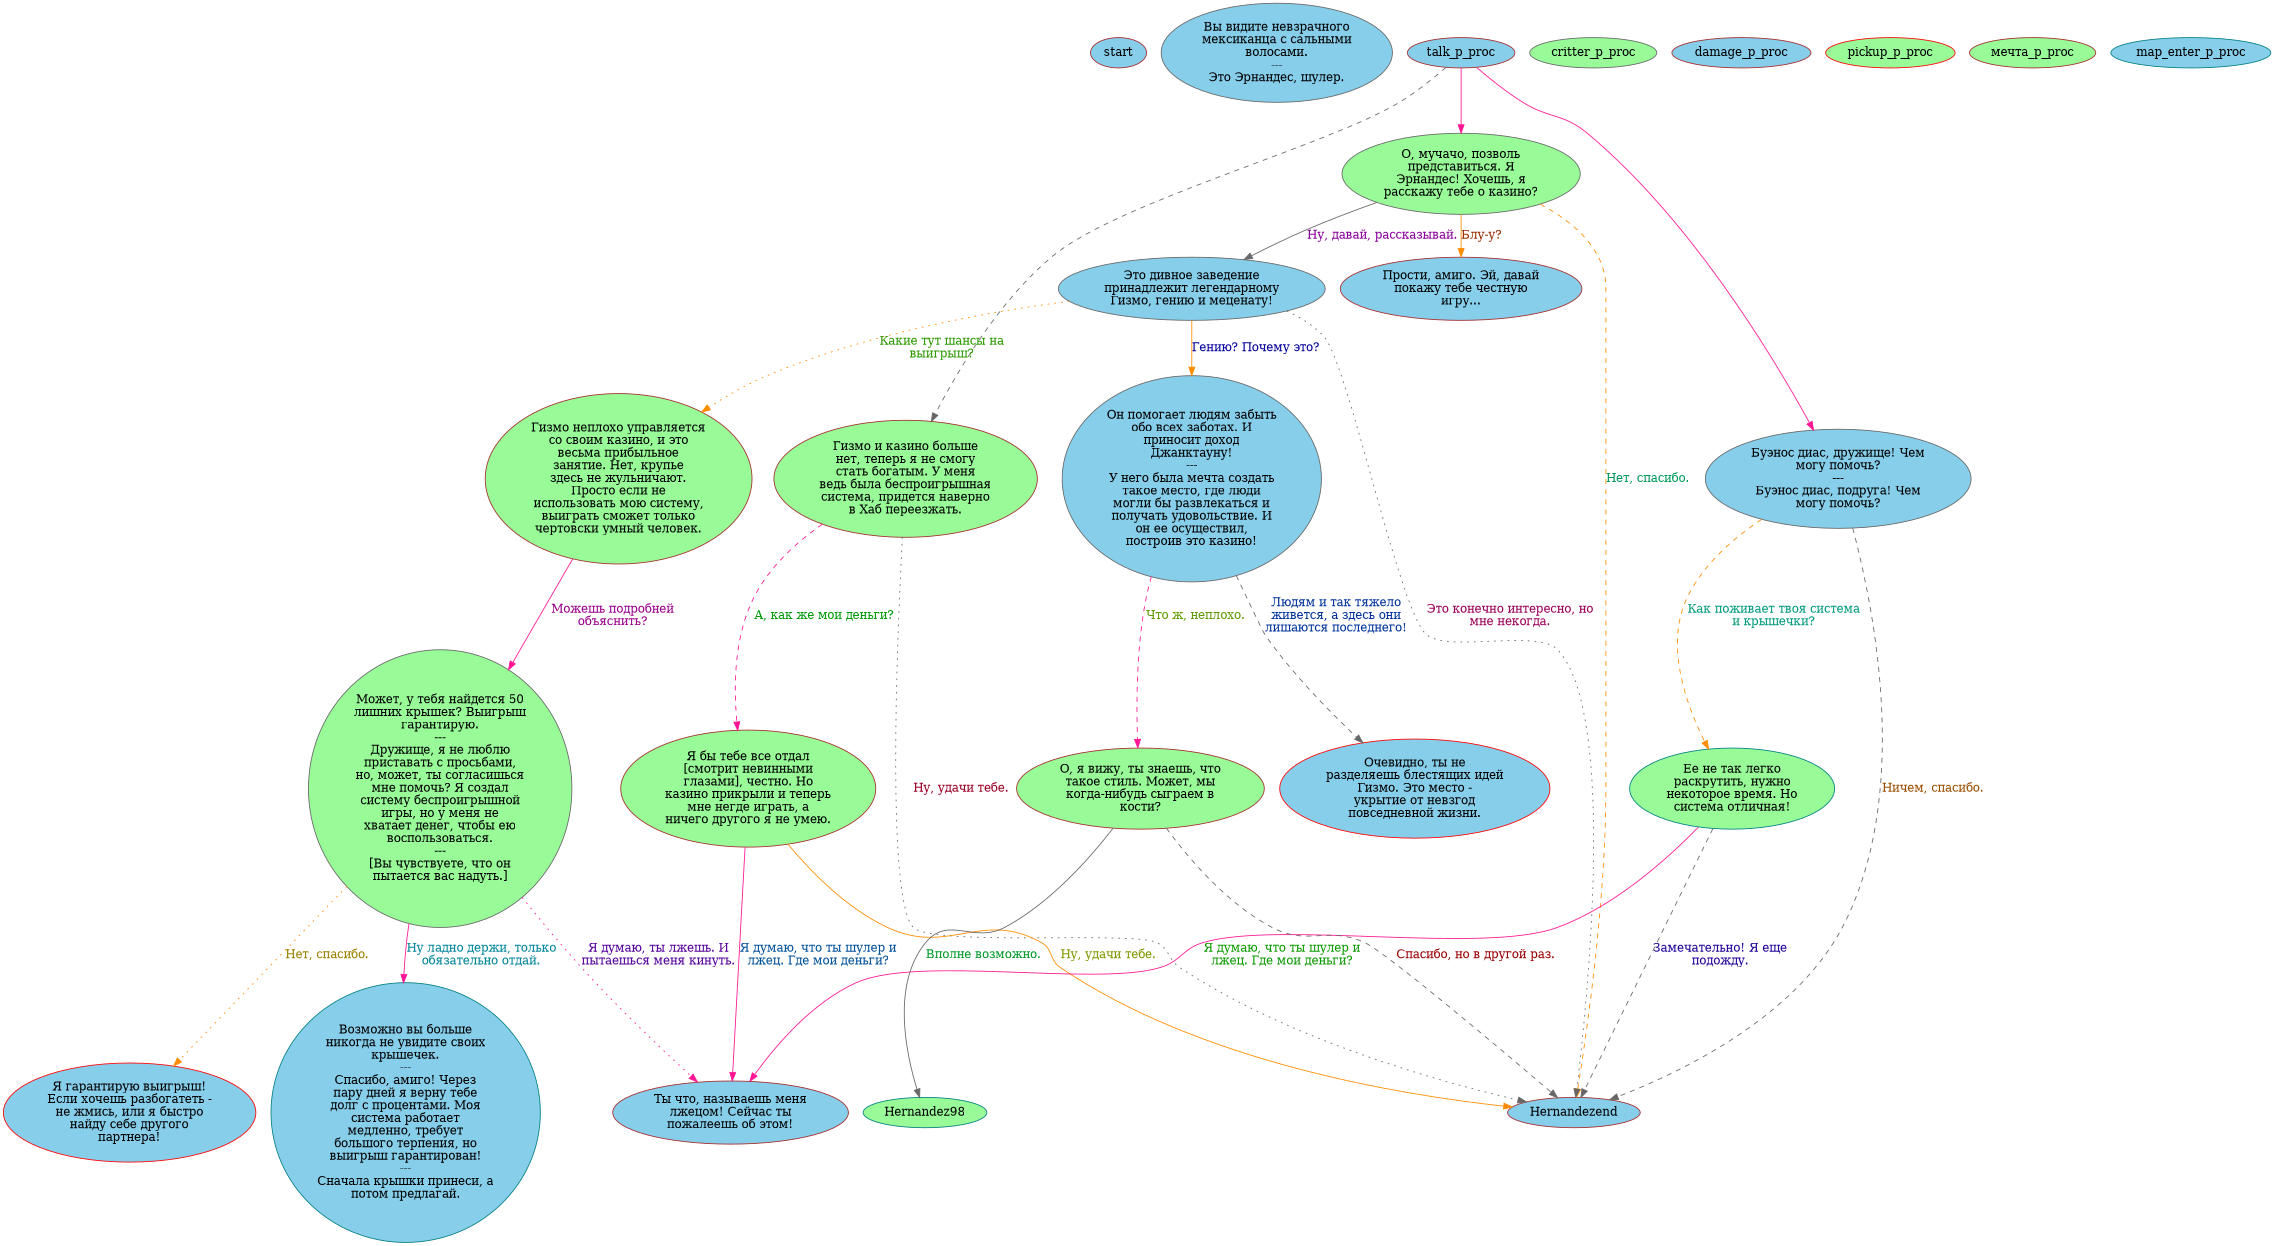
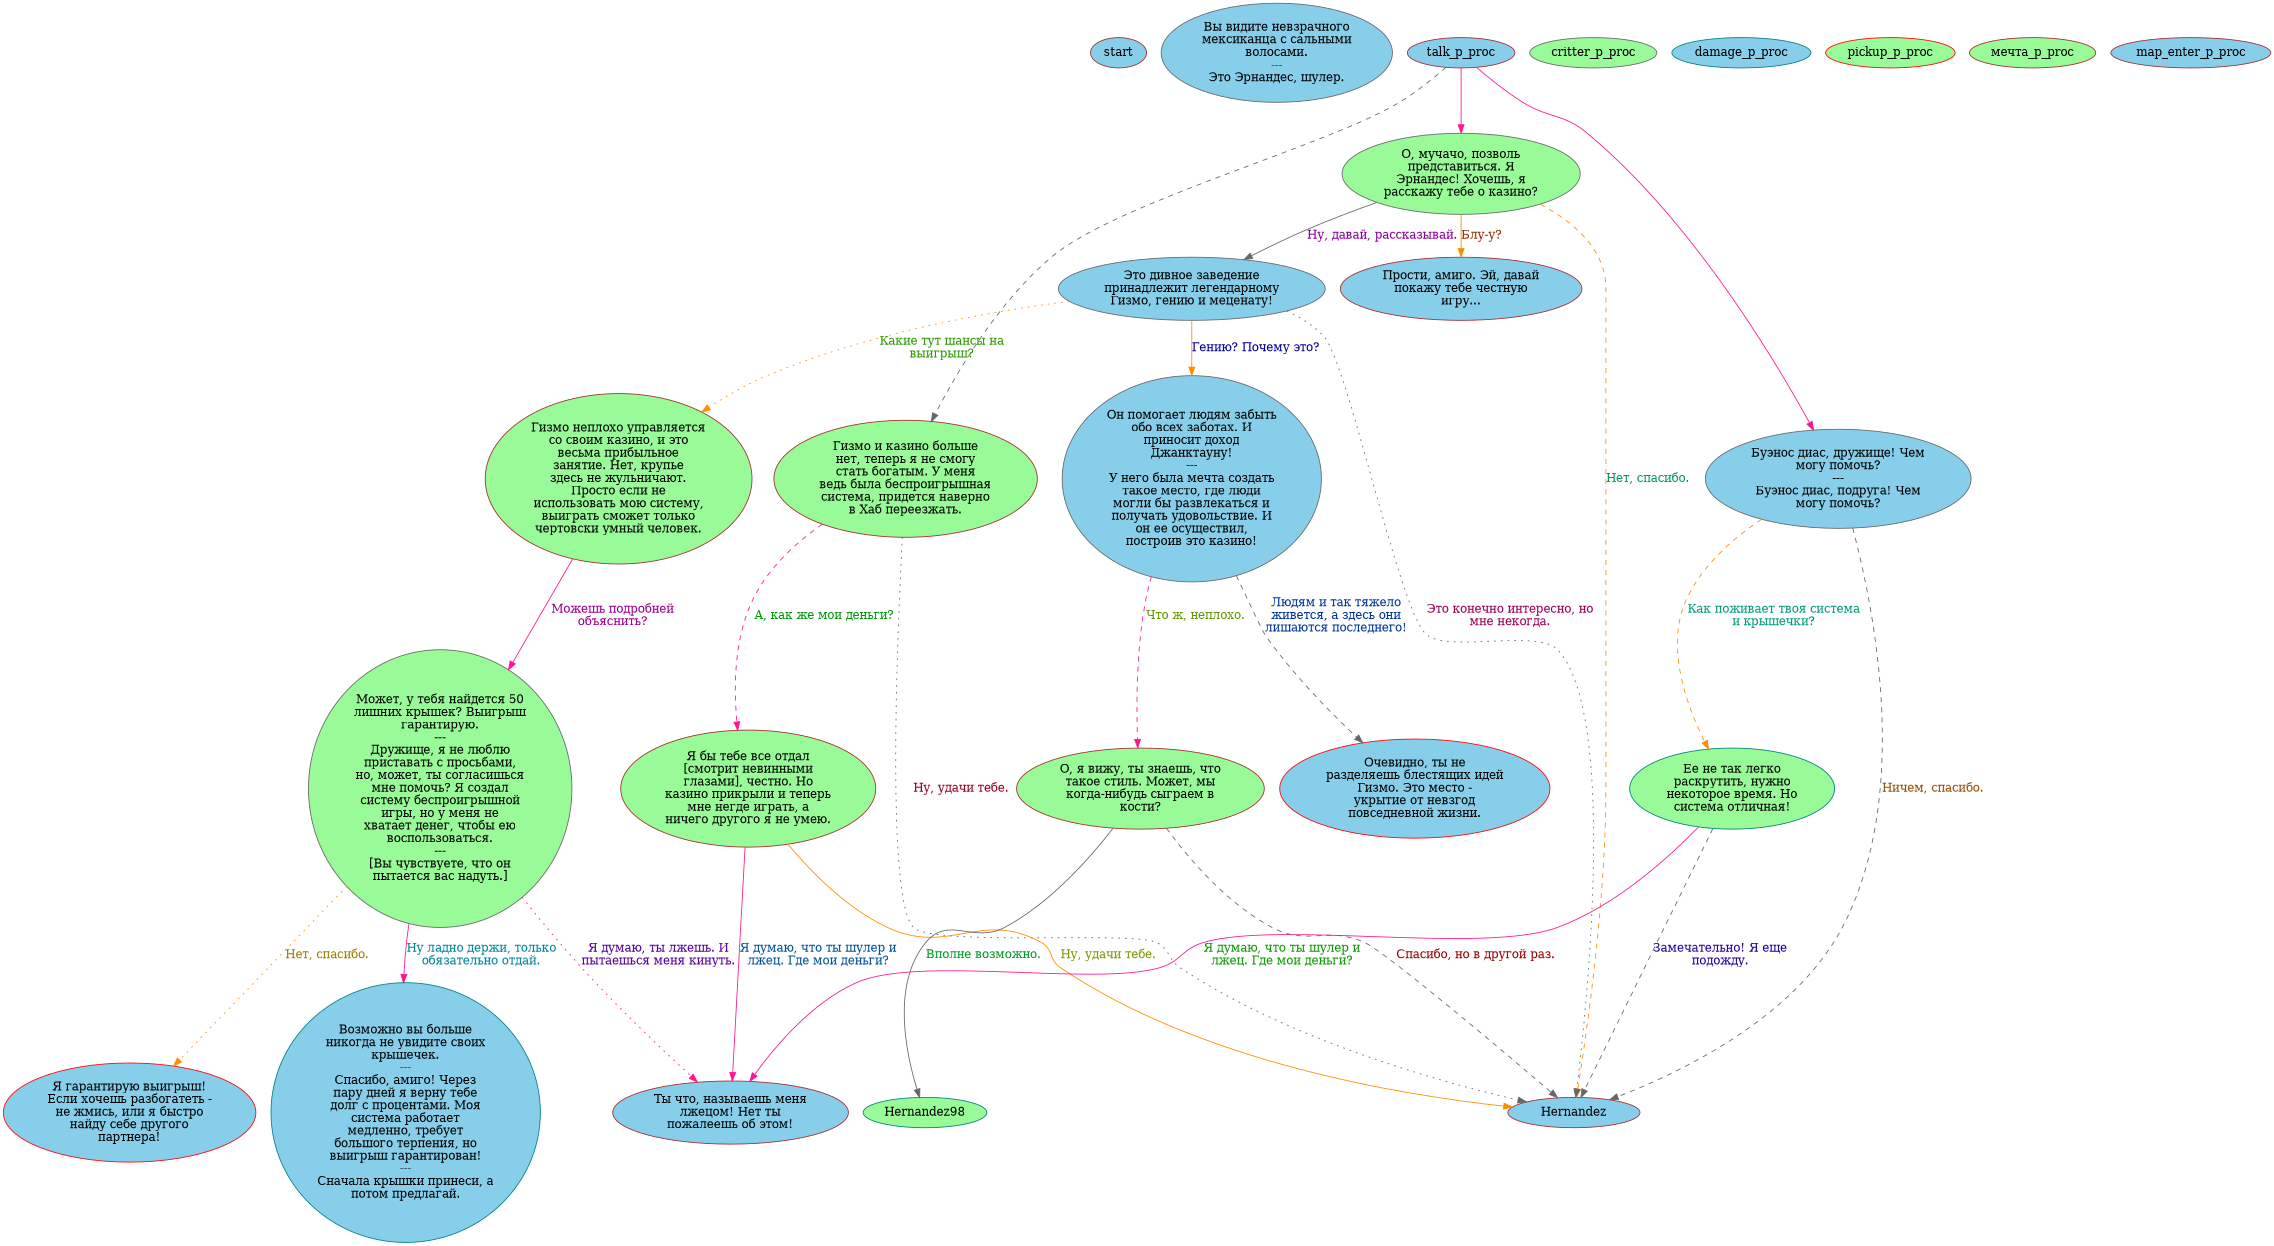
(1741, 53) -> (1741, 53)
(2191, 53) -> (2191, 53)
(731, 1113) -> (731, 1113)
(1574, 1113) -> (1574, 1113)
